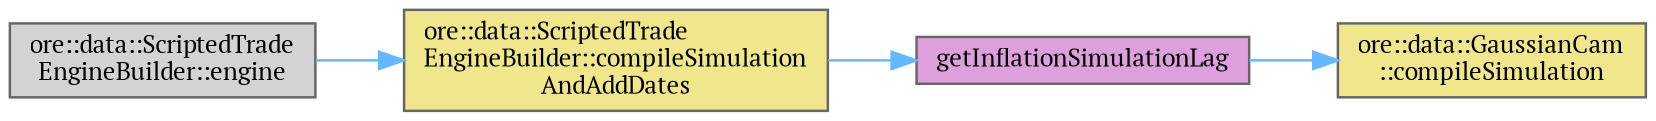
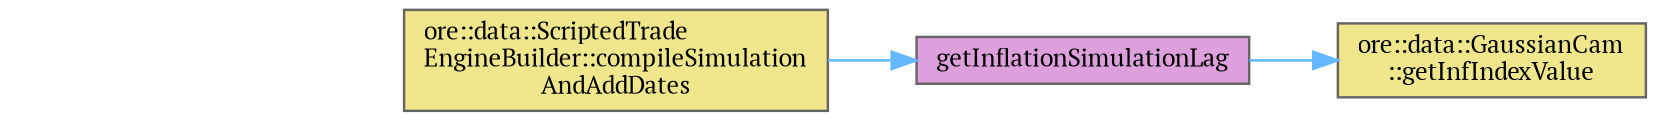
(163, 60) -> none
(1492, 60) -> (1492, 60)
